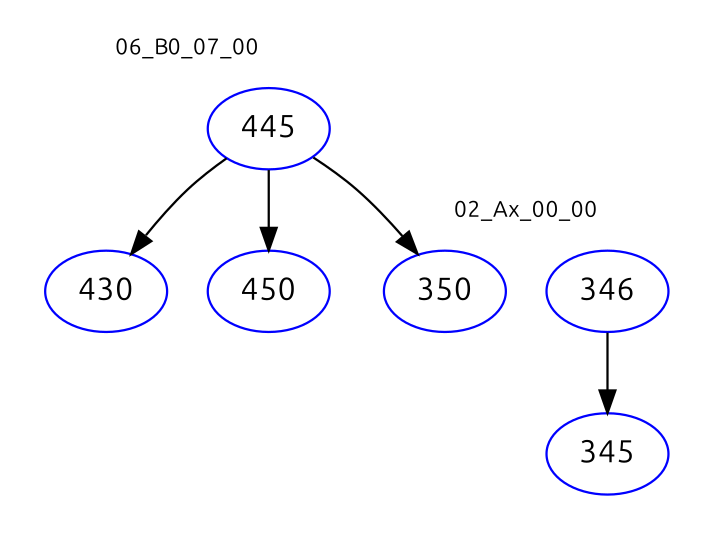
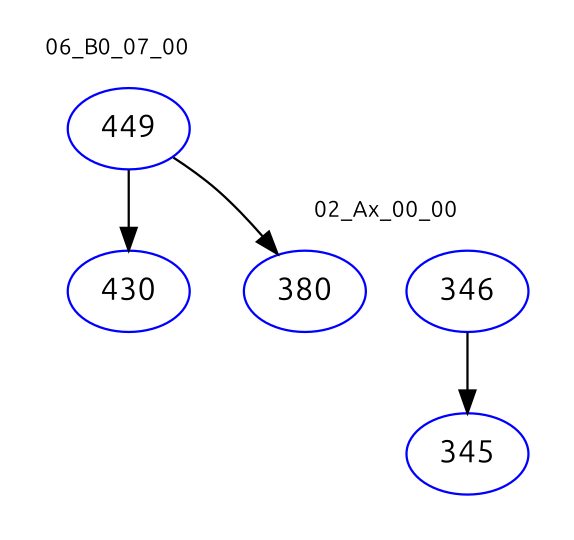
(269, 129) -> (129, 129)
(269, 291) -> none
(445, 291) -> (305, 291)
